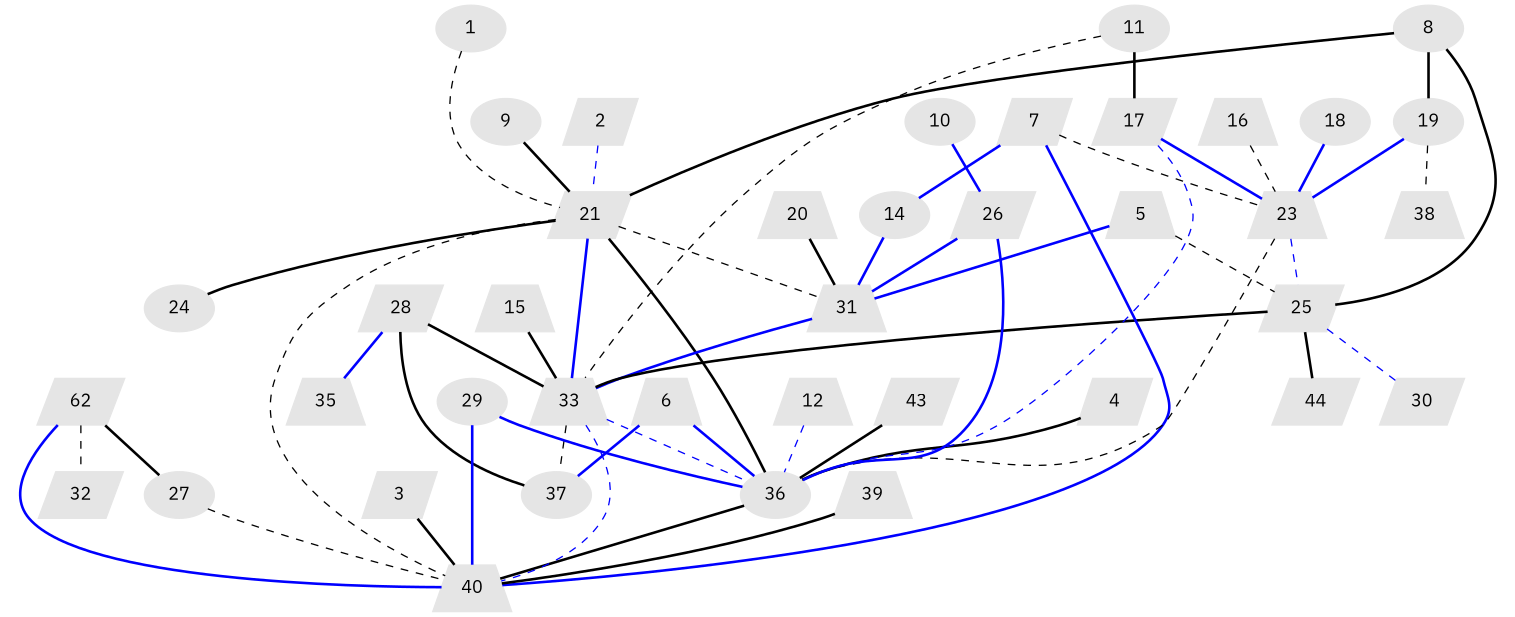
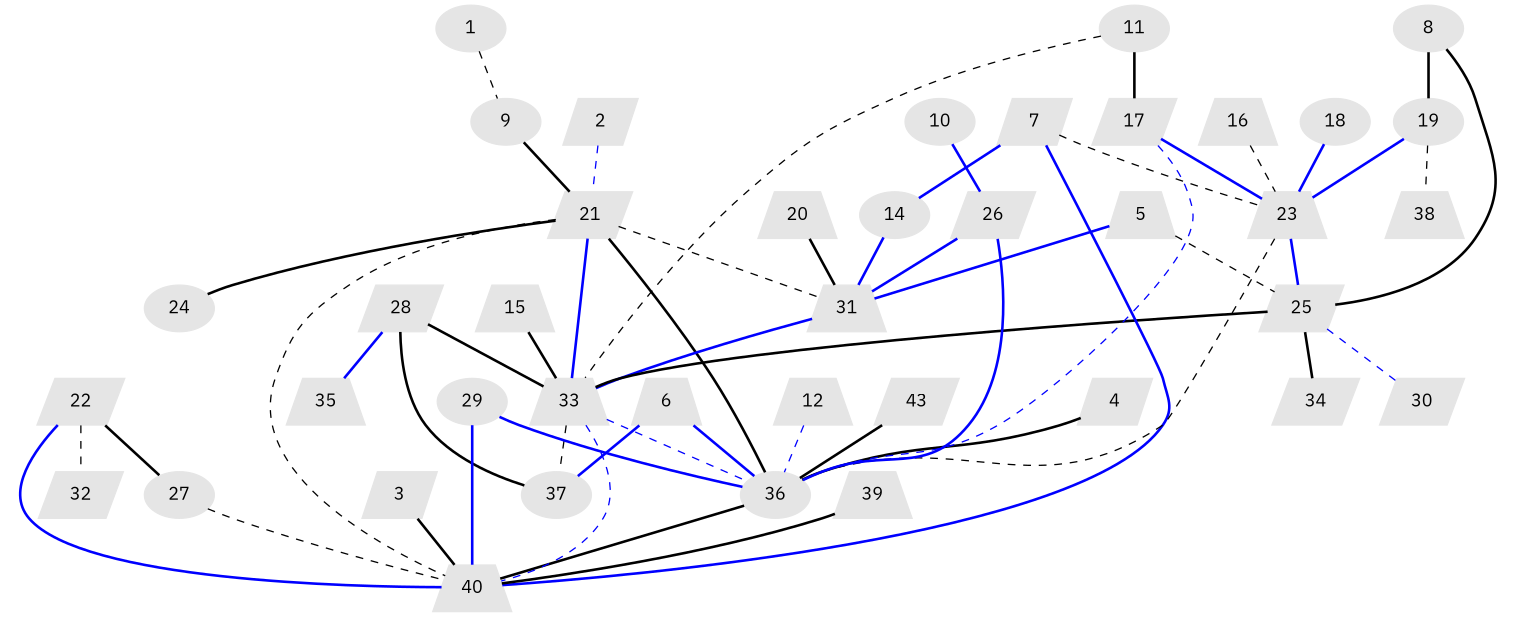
(1004, 79) -> none
(466, 155) -> (488, 75)
(1294, 262) -> (1294, 262)
(81, 402) -> (81, 402)
(1316, 402) -> (1316, 402)
